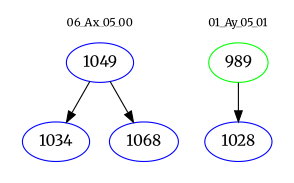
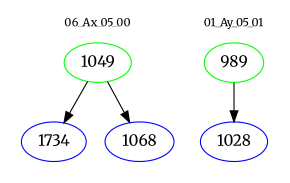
(100, 63) -> (98, 63)
(56, 142) -> (54, 142)
